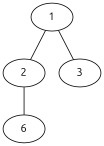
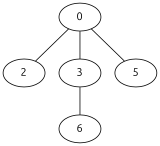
(52, 17) -> (80, 17)
none -> (136, 73)
(24, 101) -> (80, 101)
